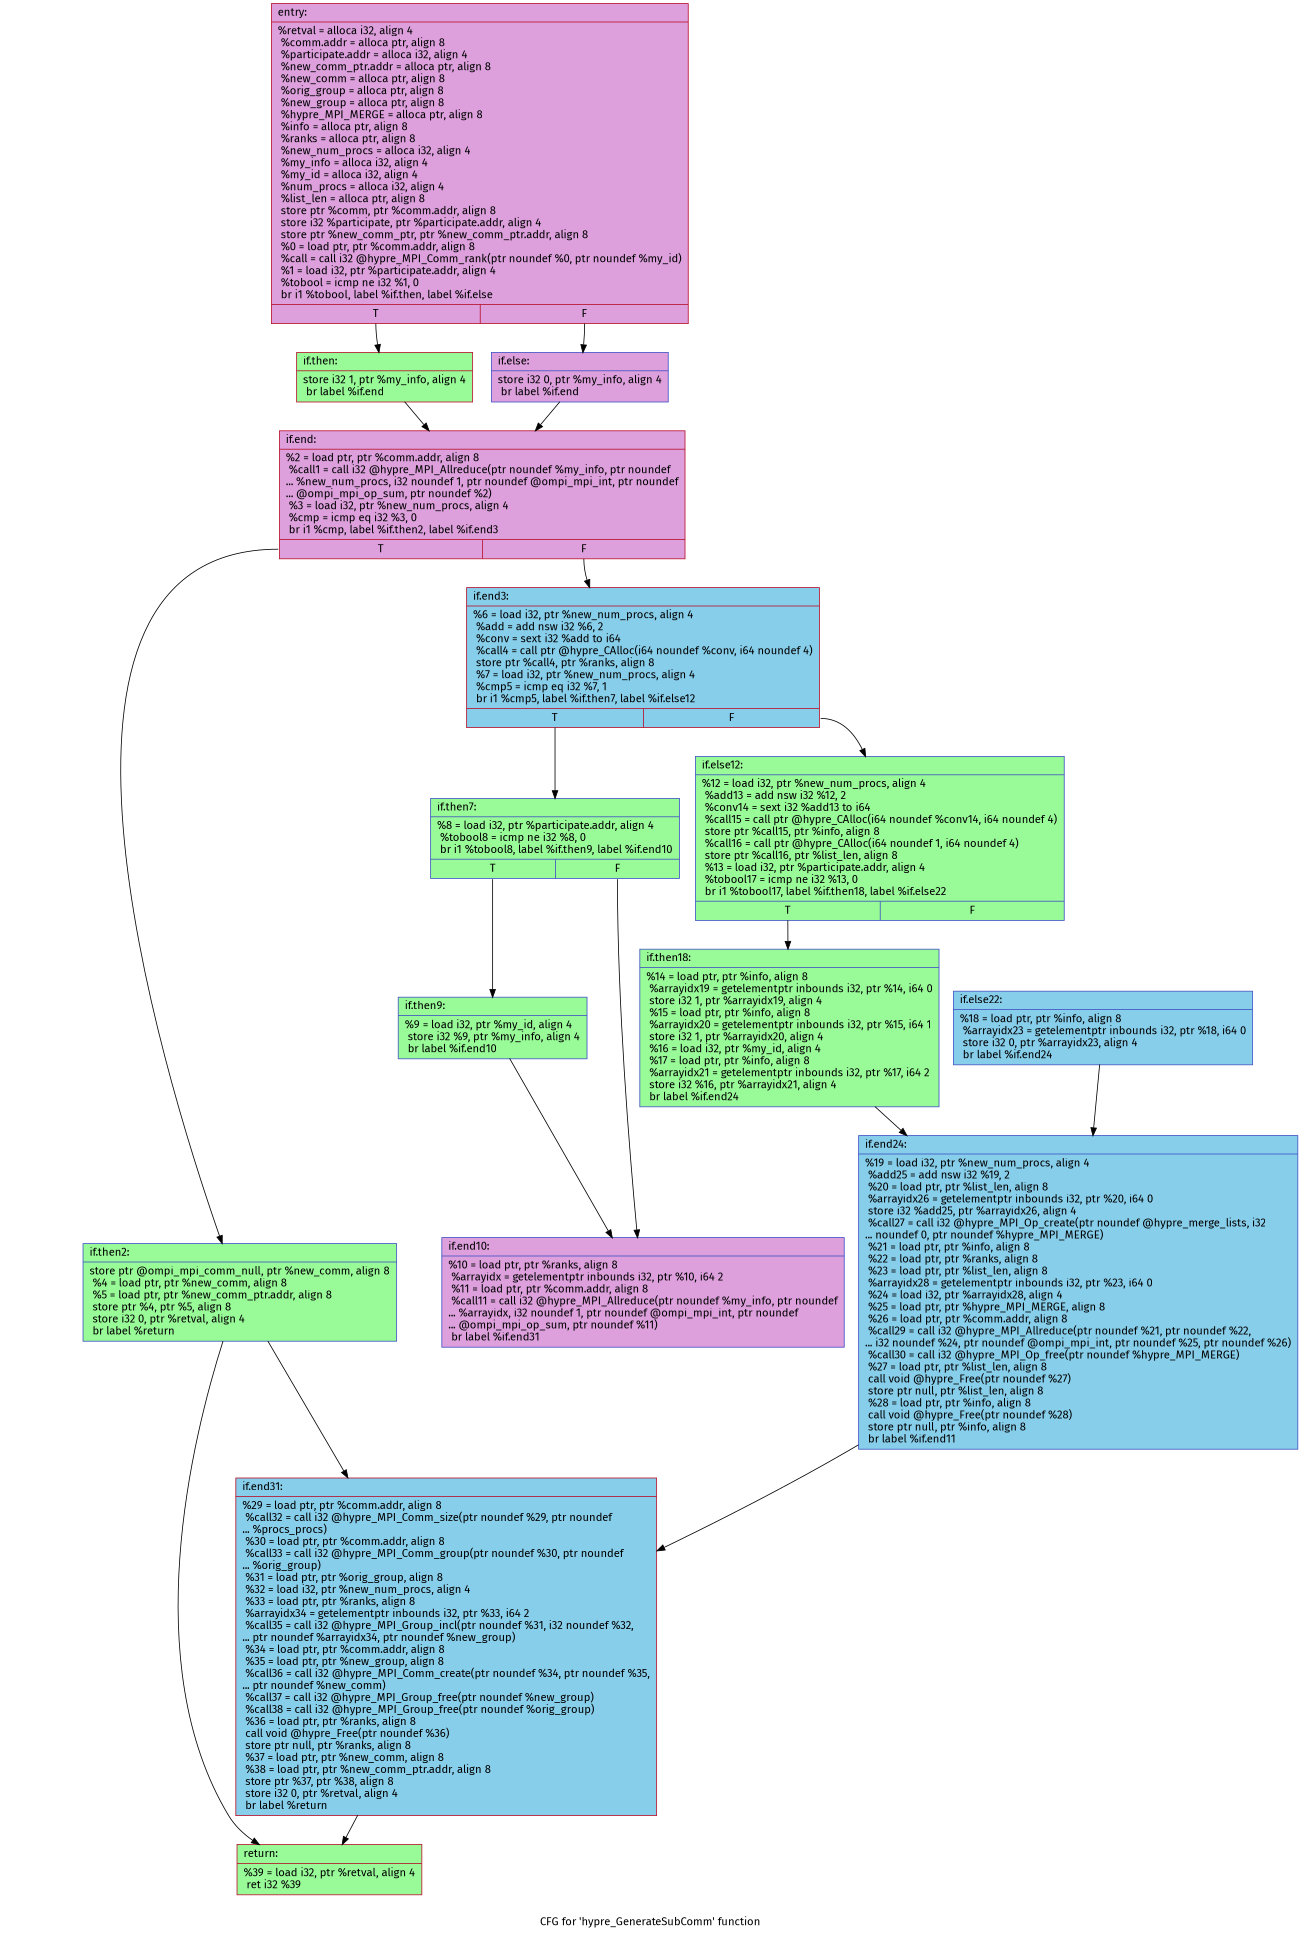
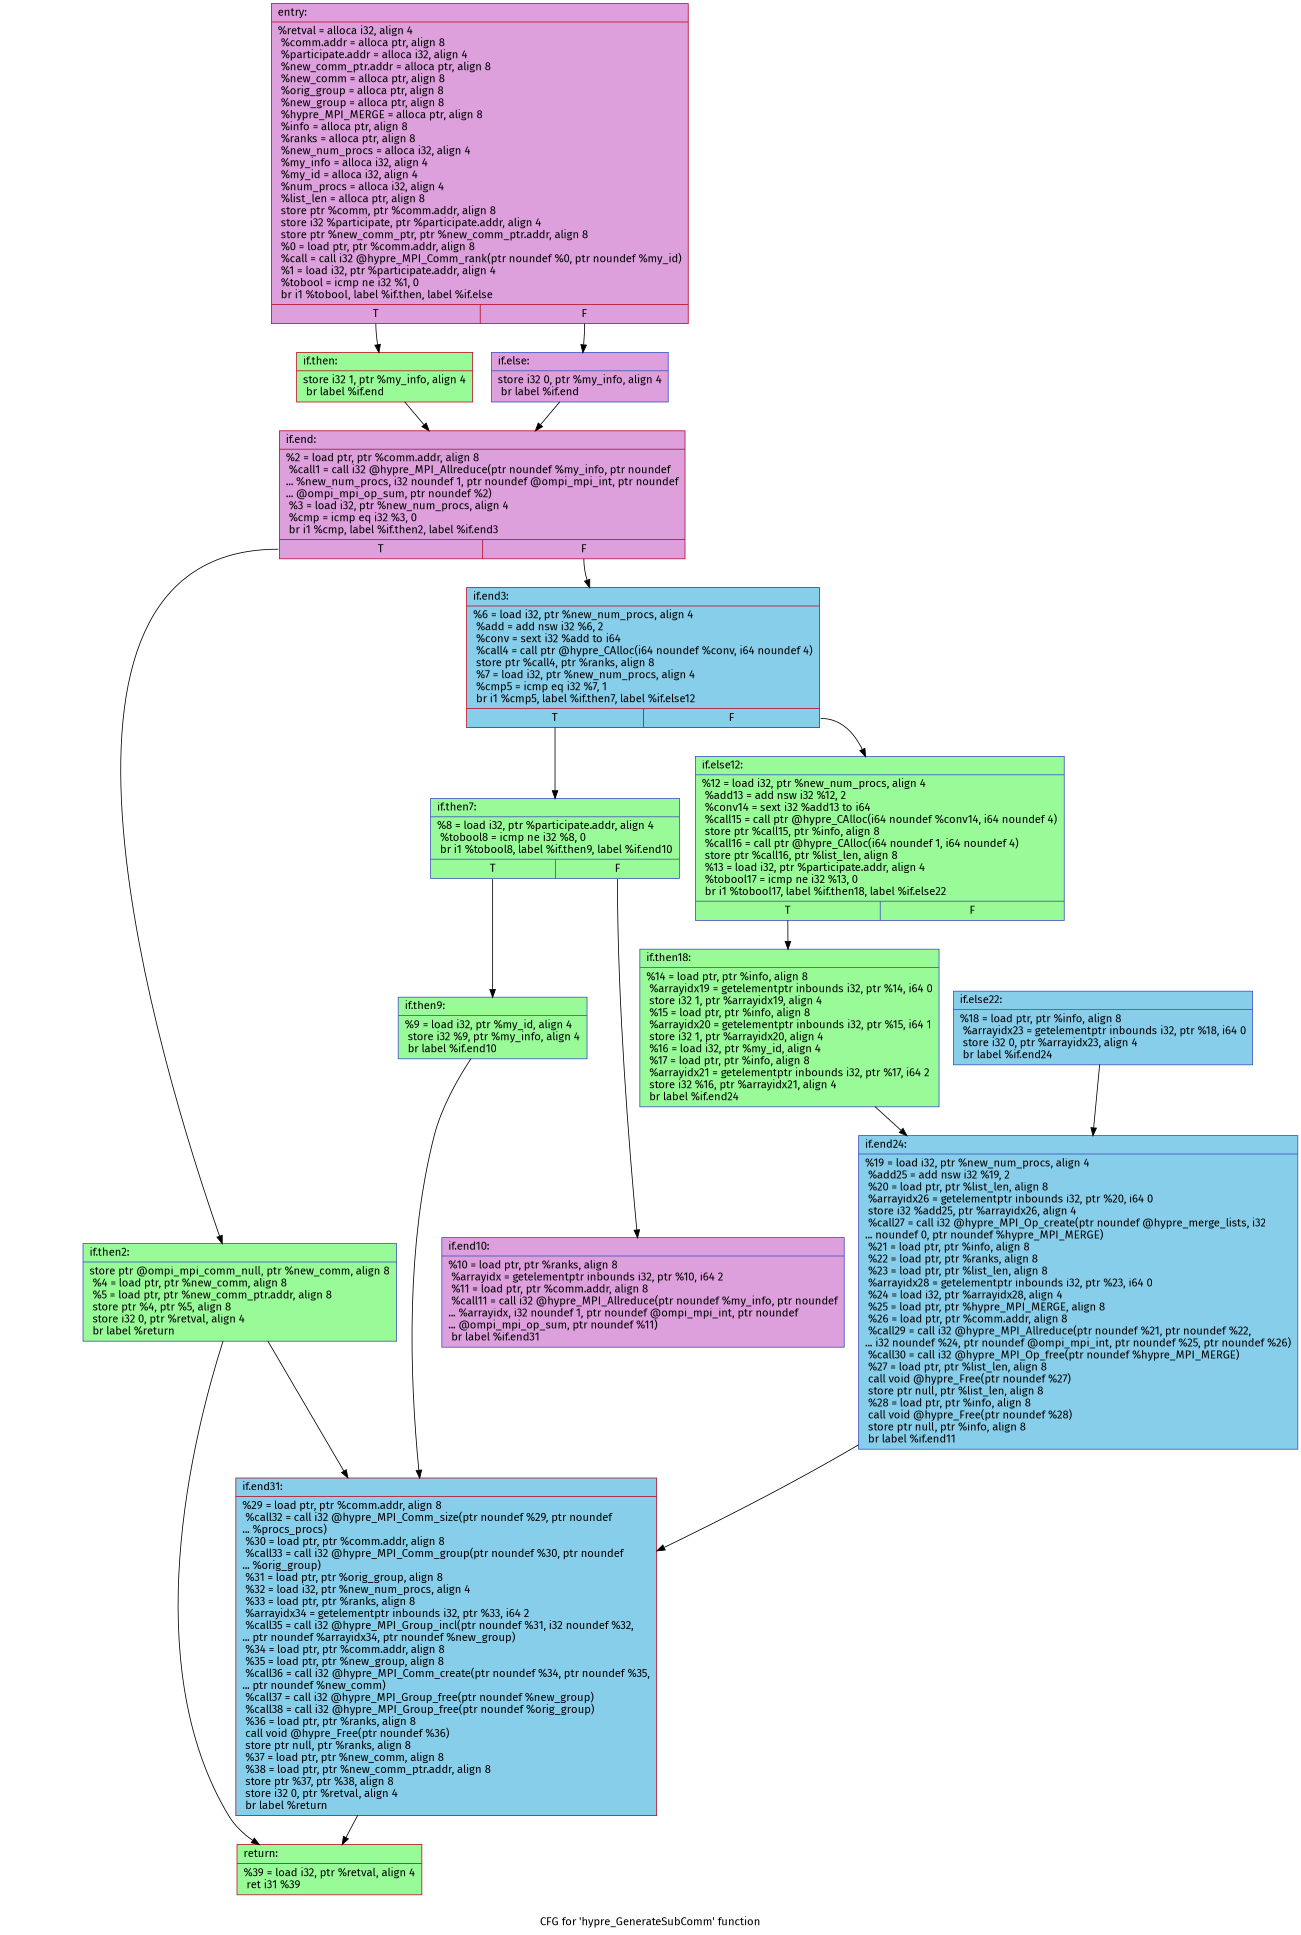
(559, 1145) -> (415, 1259)
(273, 1885) -> (272, 1885)
